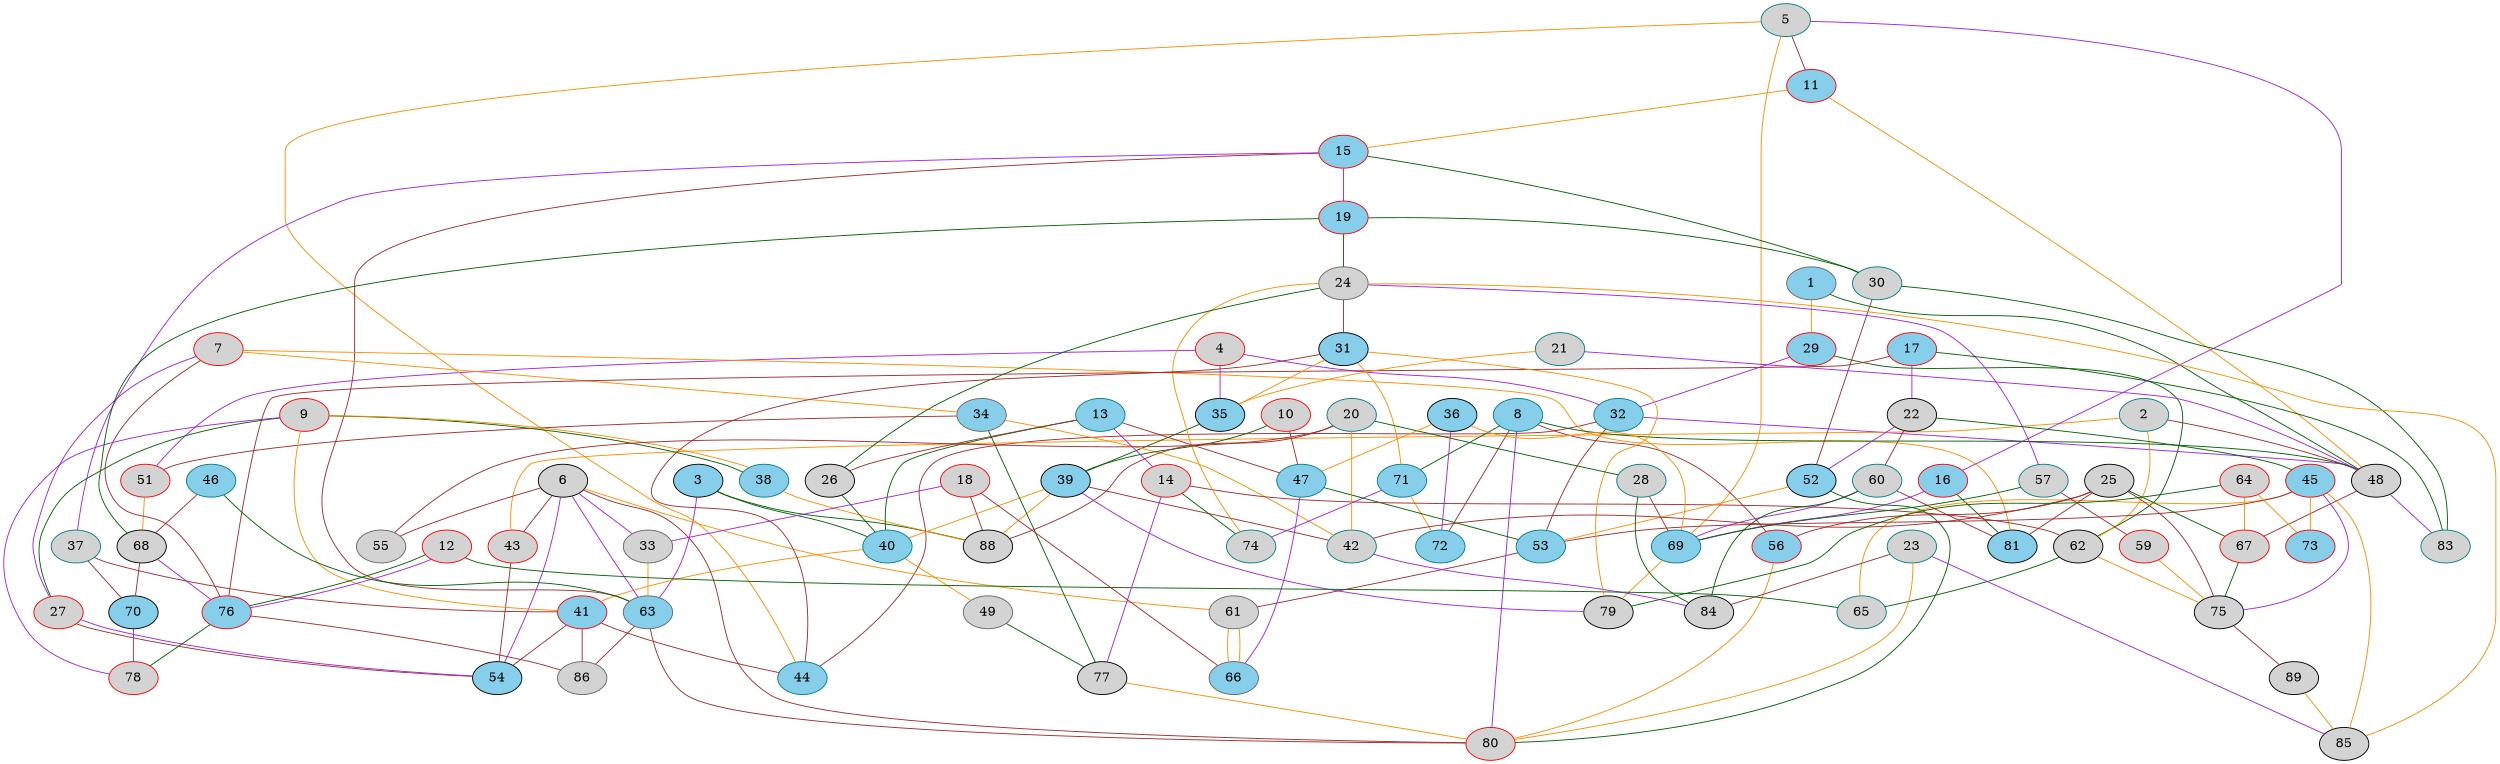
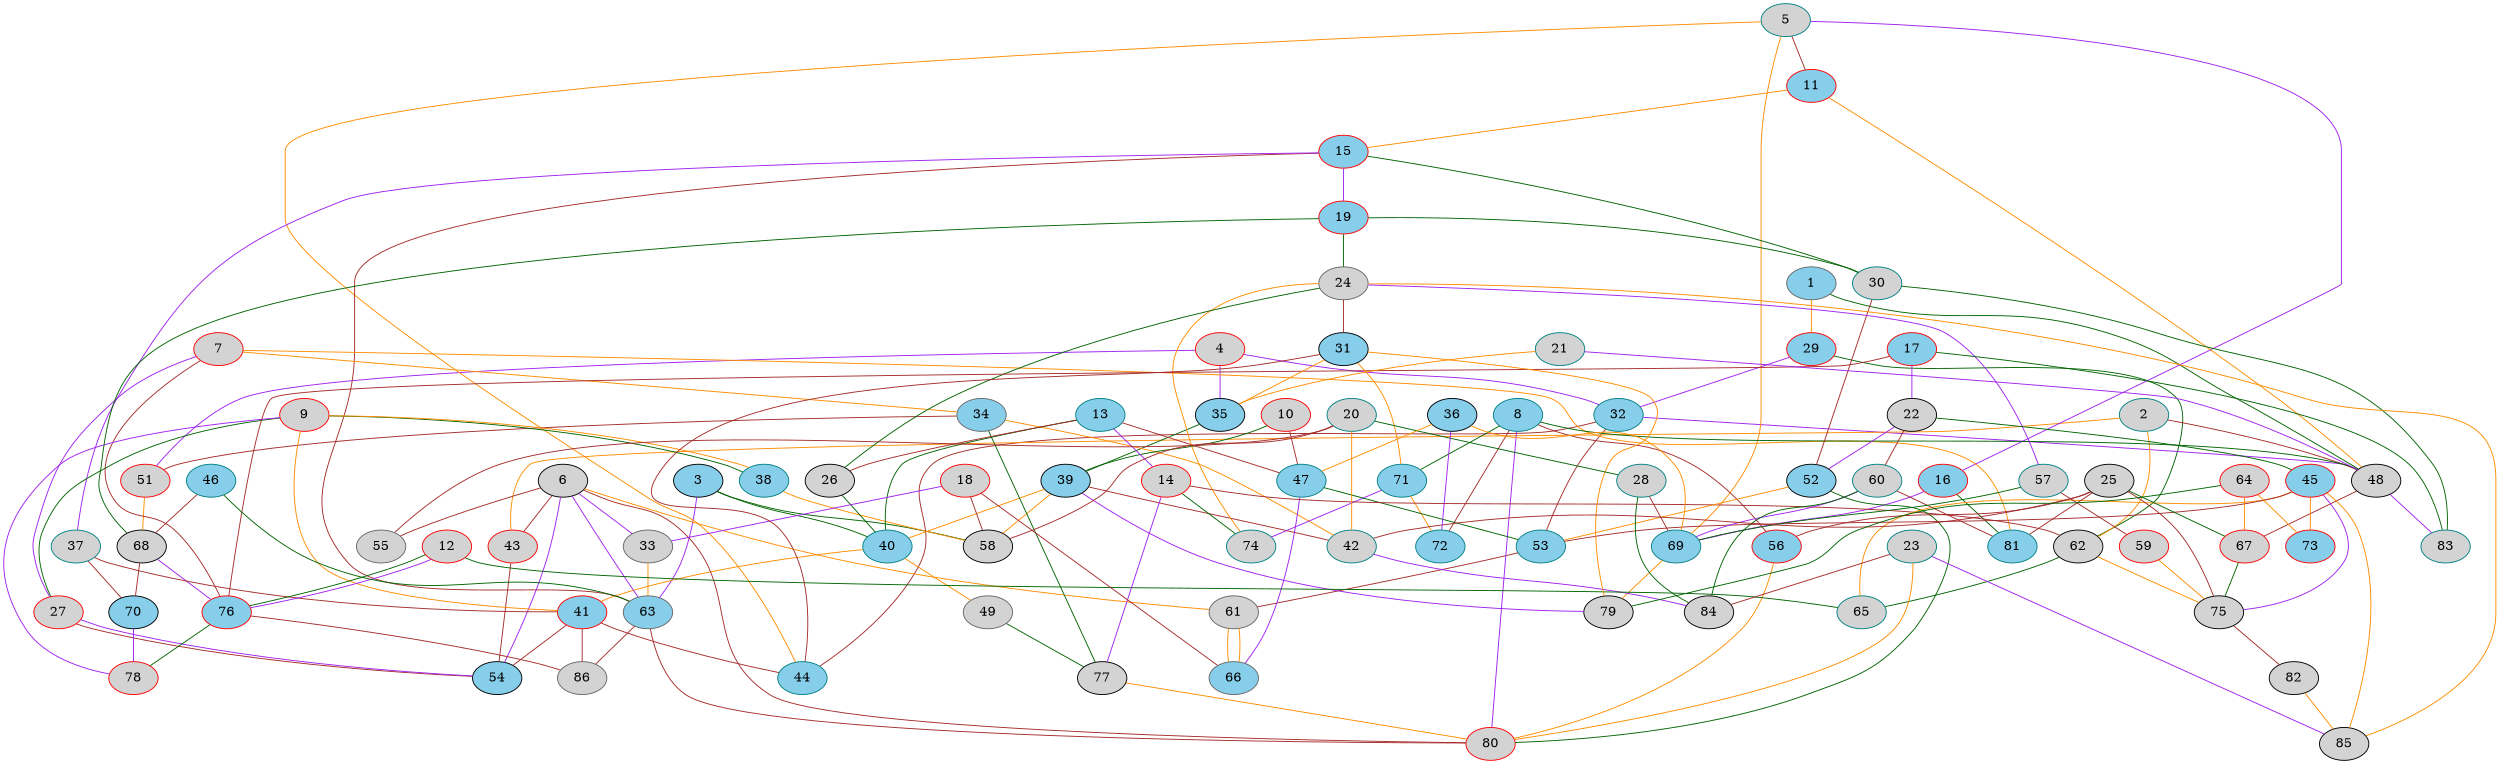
(988, 547) -> (988, 547)
(2012, 547) -> (2012, 547)
(2294, 678) -> (2294, 678)
